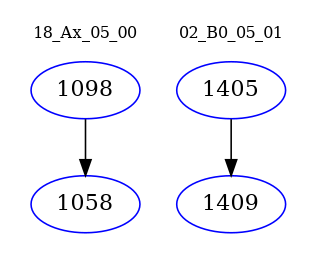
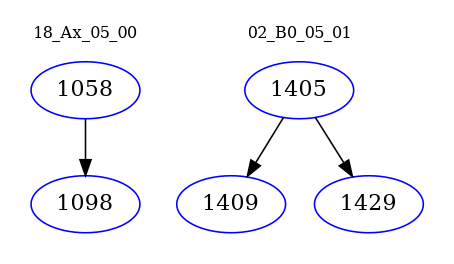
(86, 139) -> (86, 139)
none -> (369, 204)
